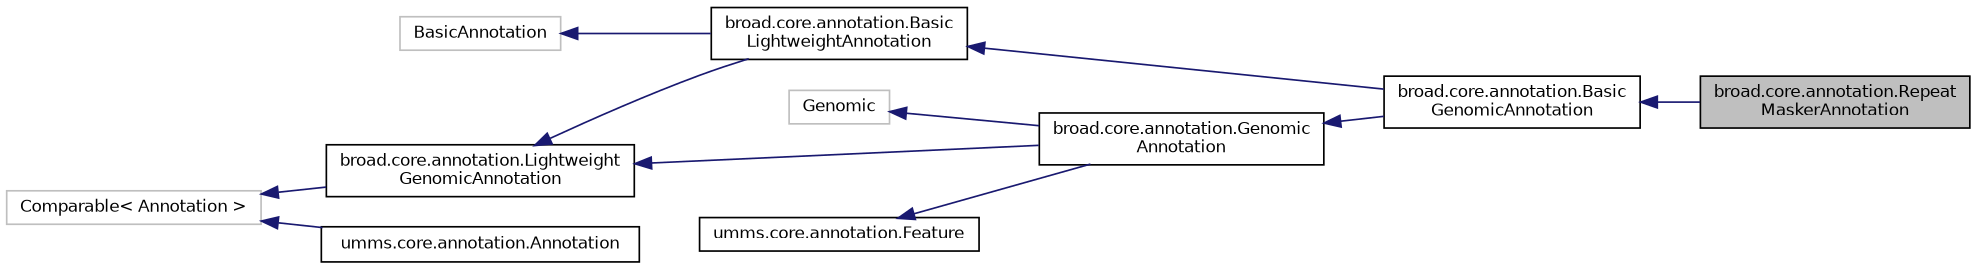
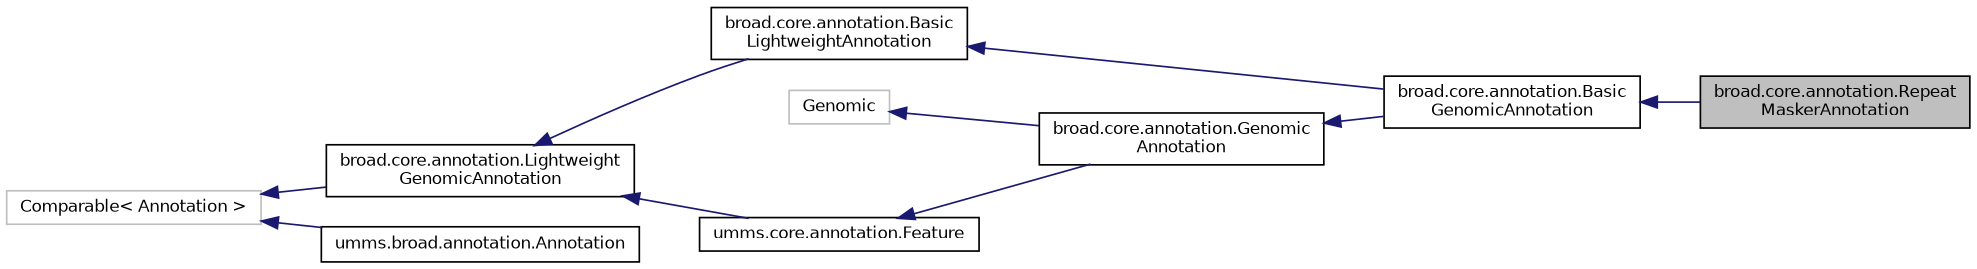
(480, 33) -> none
(845, 154) -> (694, 209)
(480, 244) -> (480, 244)
